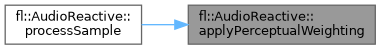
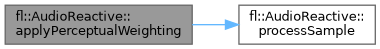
(158, 25) -> (209, 25)
